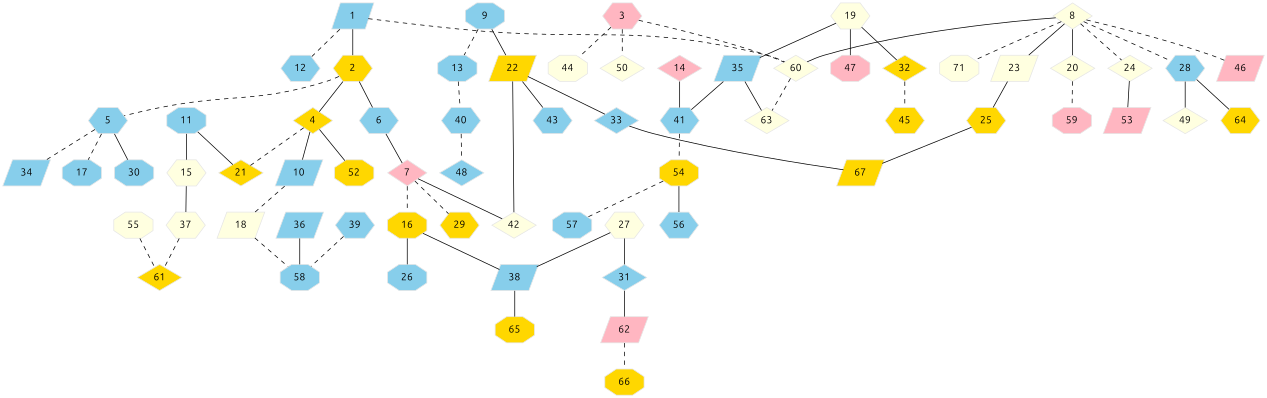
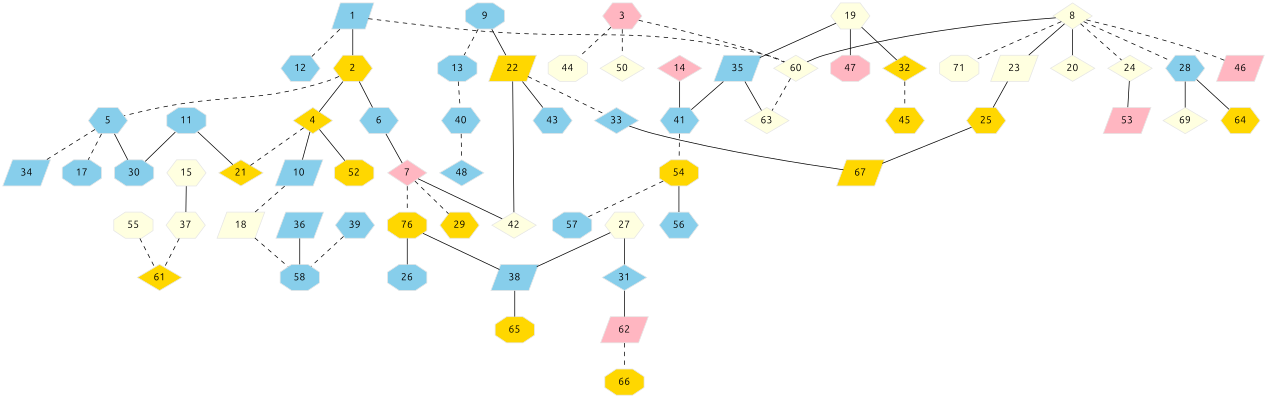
(566, 95) -> (566, 95)
(1072, 121) -> none
(1185, 121) -> (1185, 121)
(186, 147) -> (160, 147)
(407, 225) -> (407, 225)
